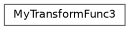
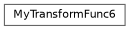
(65, 15) -> (65, 15)
